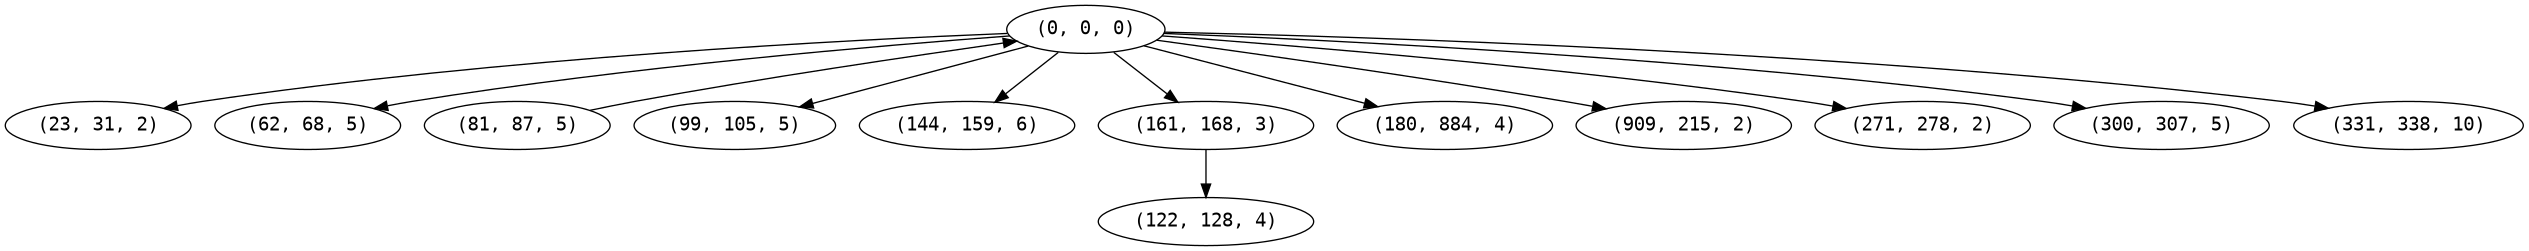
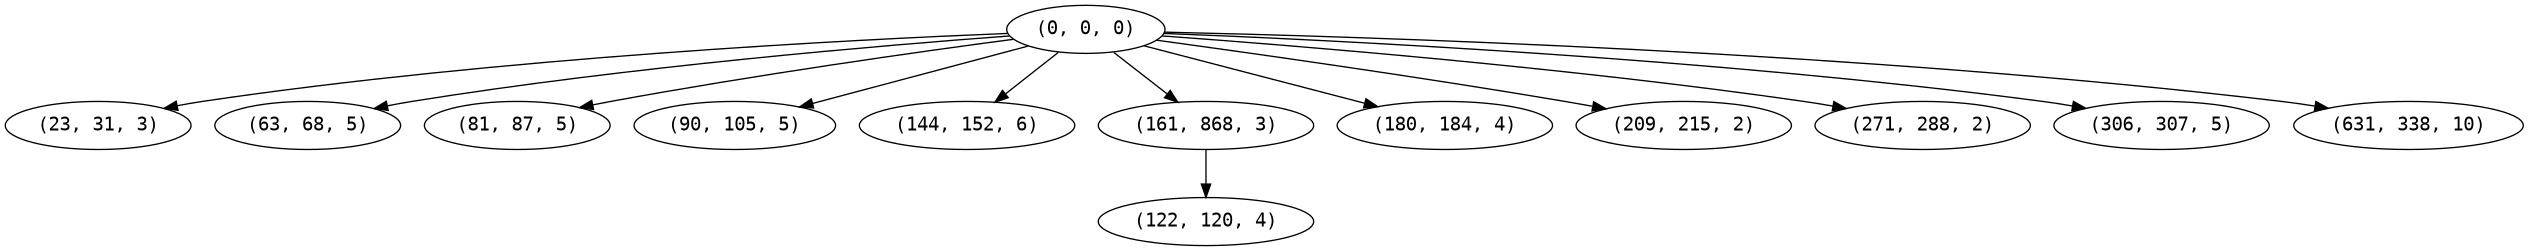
(796, 74) -> (803, 69)
(98, 125) -> (98, 125)
(308, 125) -> (308, 125)
(735, 125) -> (735, 125)
(967, 125) -> (967, 125)
(1206, 125) -> (1206, 125)
(1445, 125) -> (1445, 125)
(1684, 125) -> (1684, 125)
(1923, 125) -> (1923, 125)
(2162, 125) -> (2162, 125)
(2409, 125) -> (2409, 125)
(1206, 222) -> (1206, 222)
